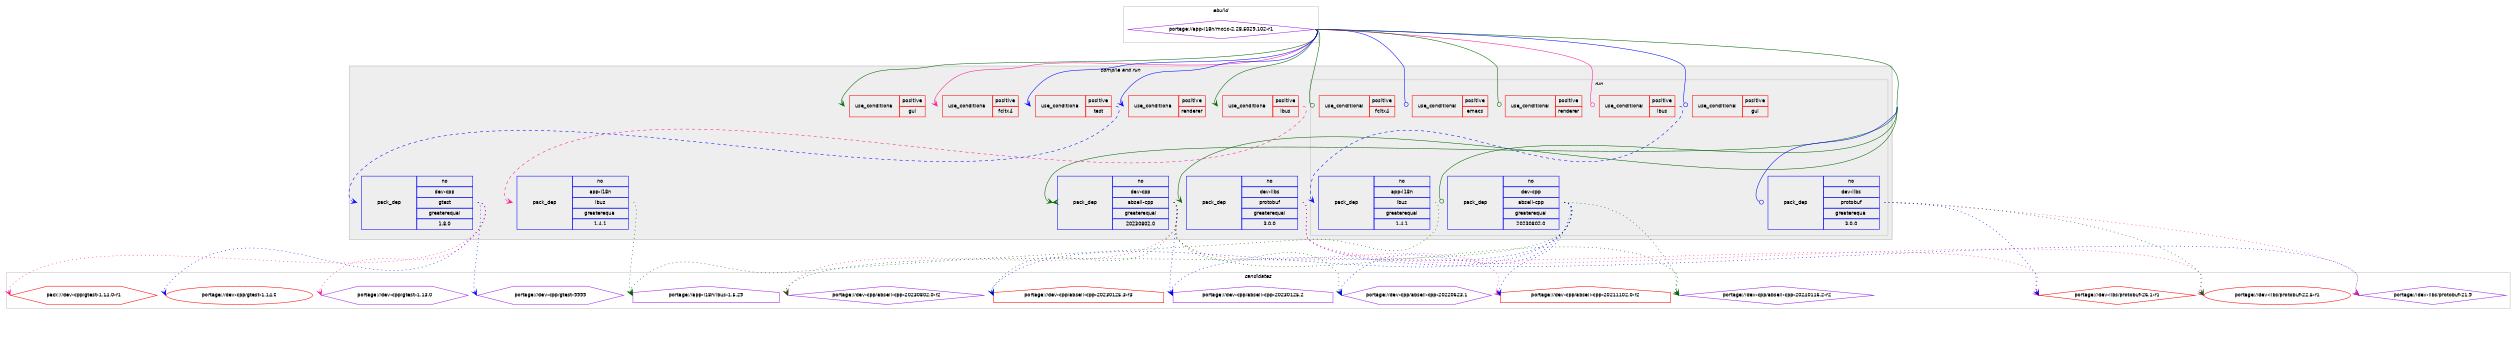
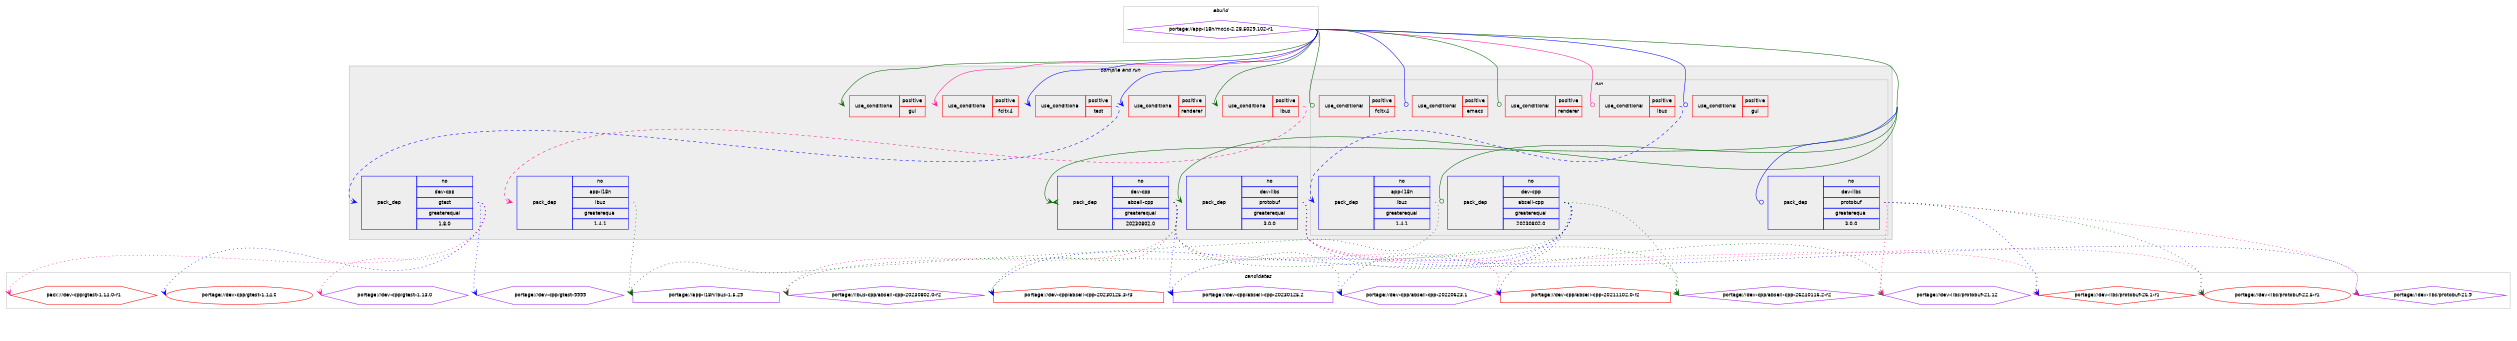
(887, 295) -> (887, 295)
(1777, 295) -> (1777, 295)
none -> (1957, 295)
